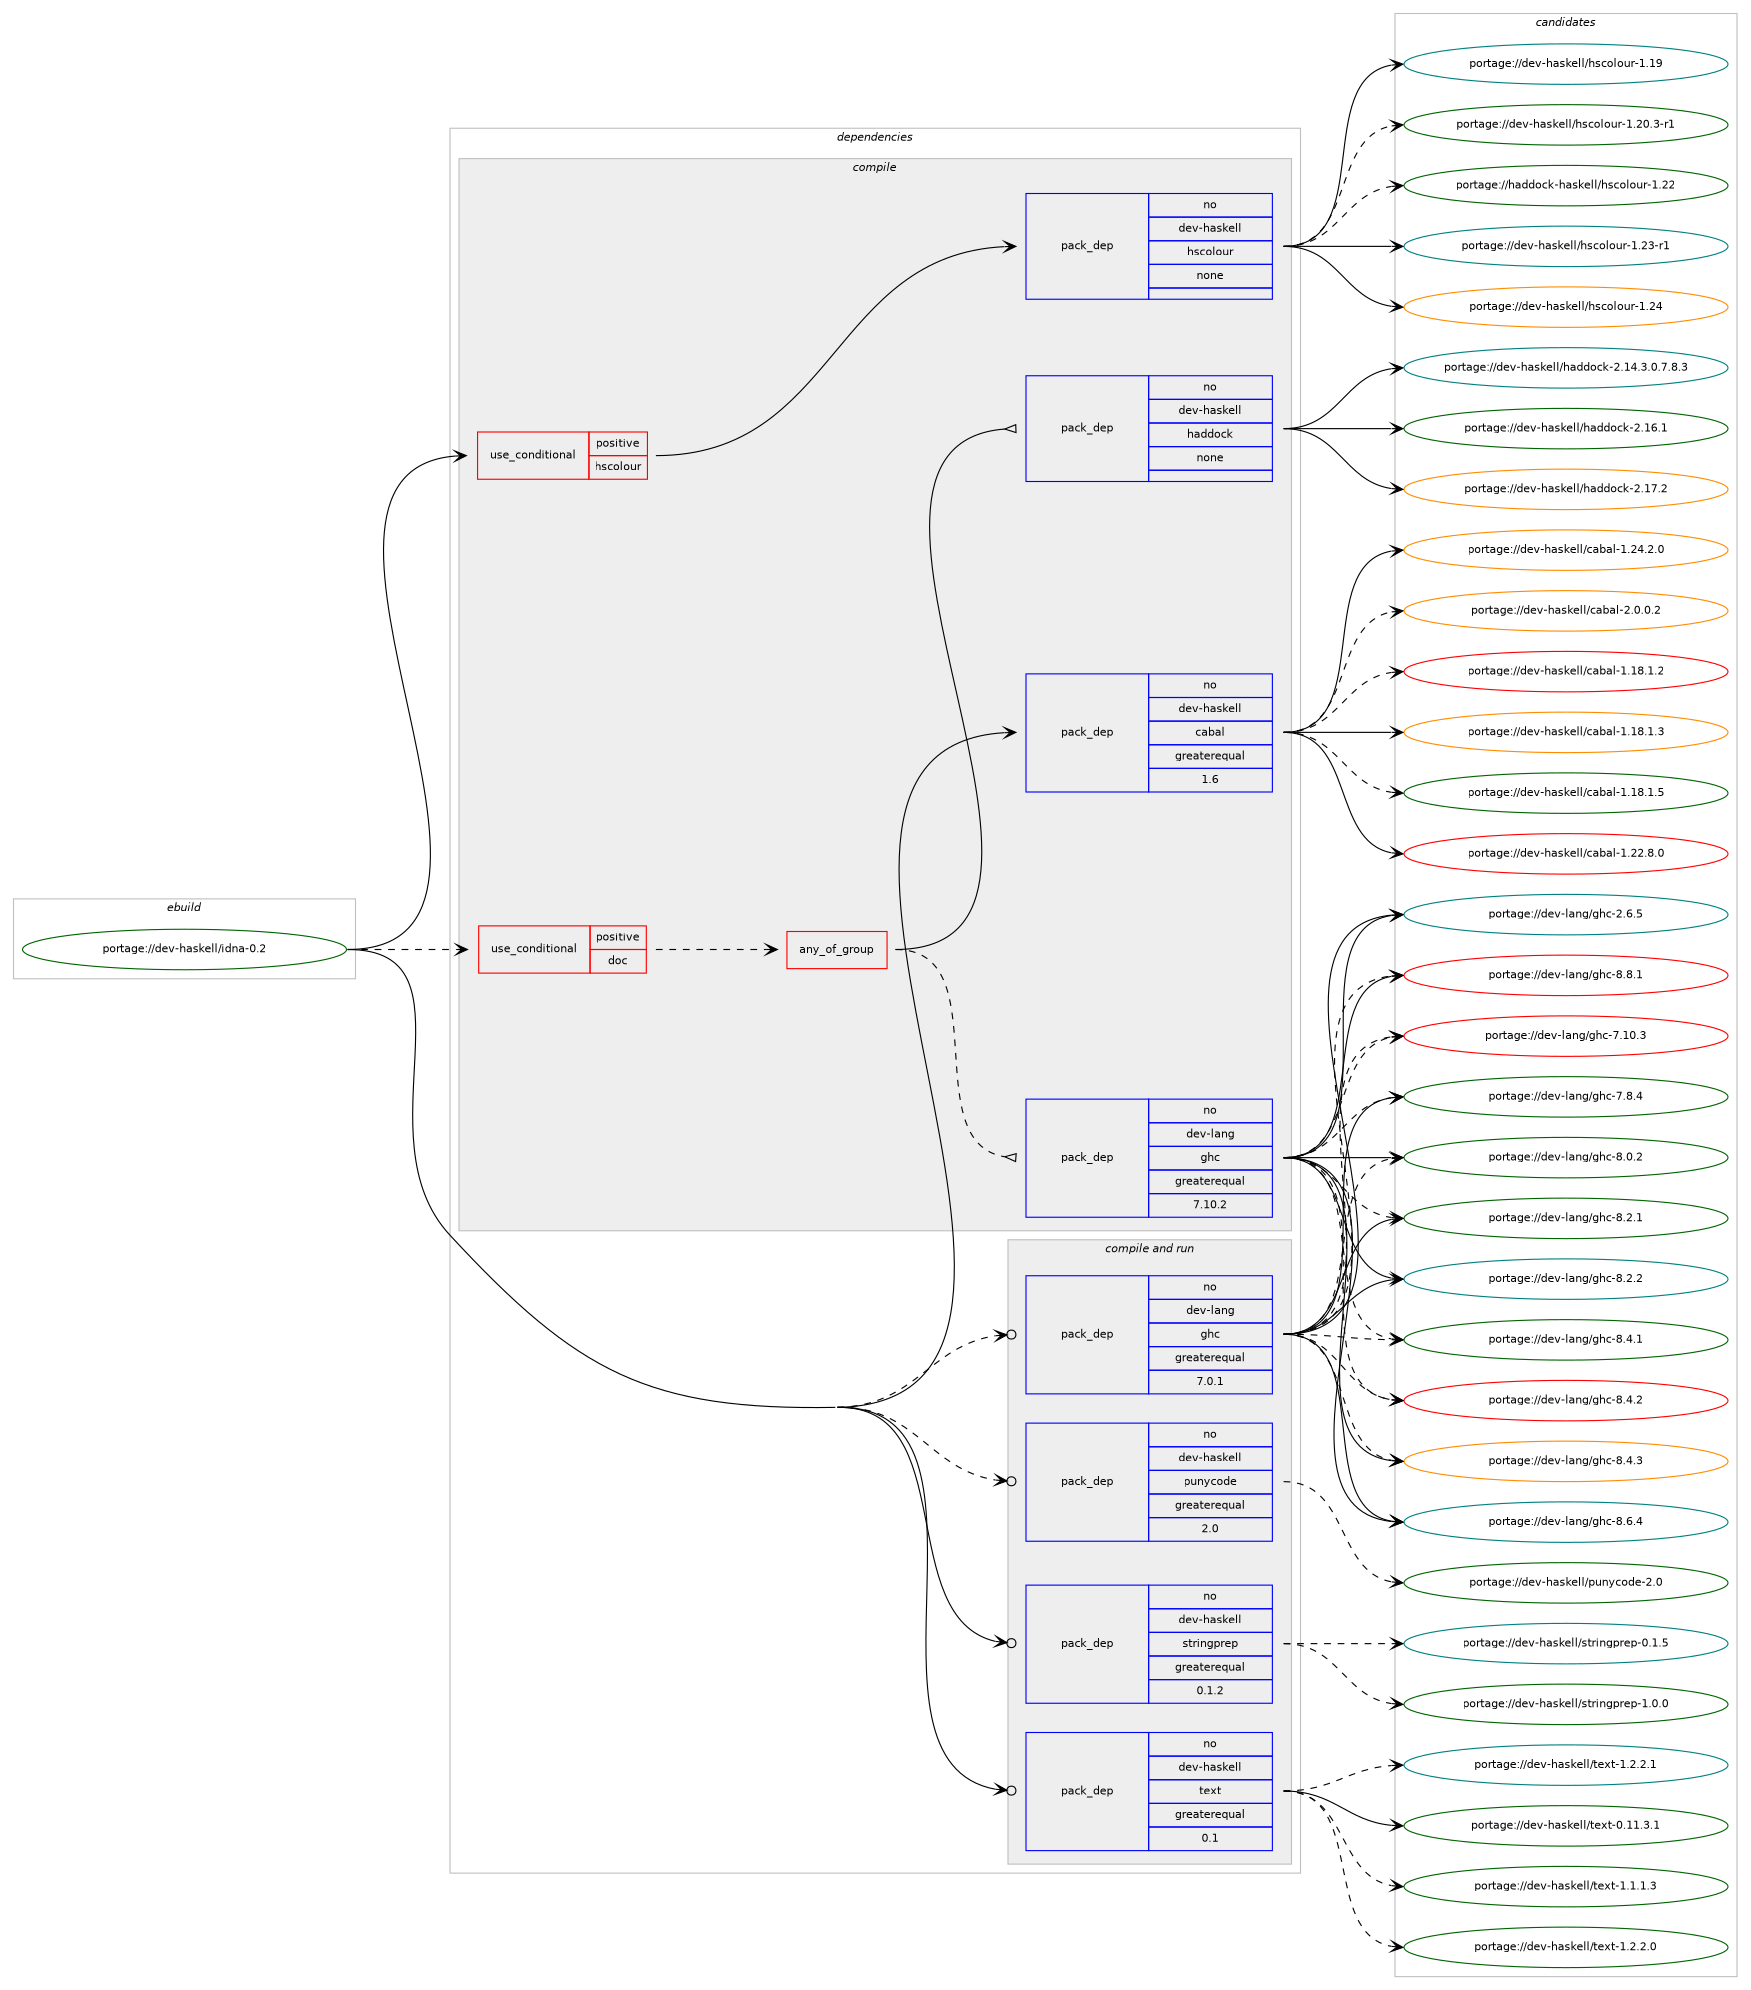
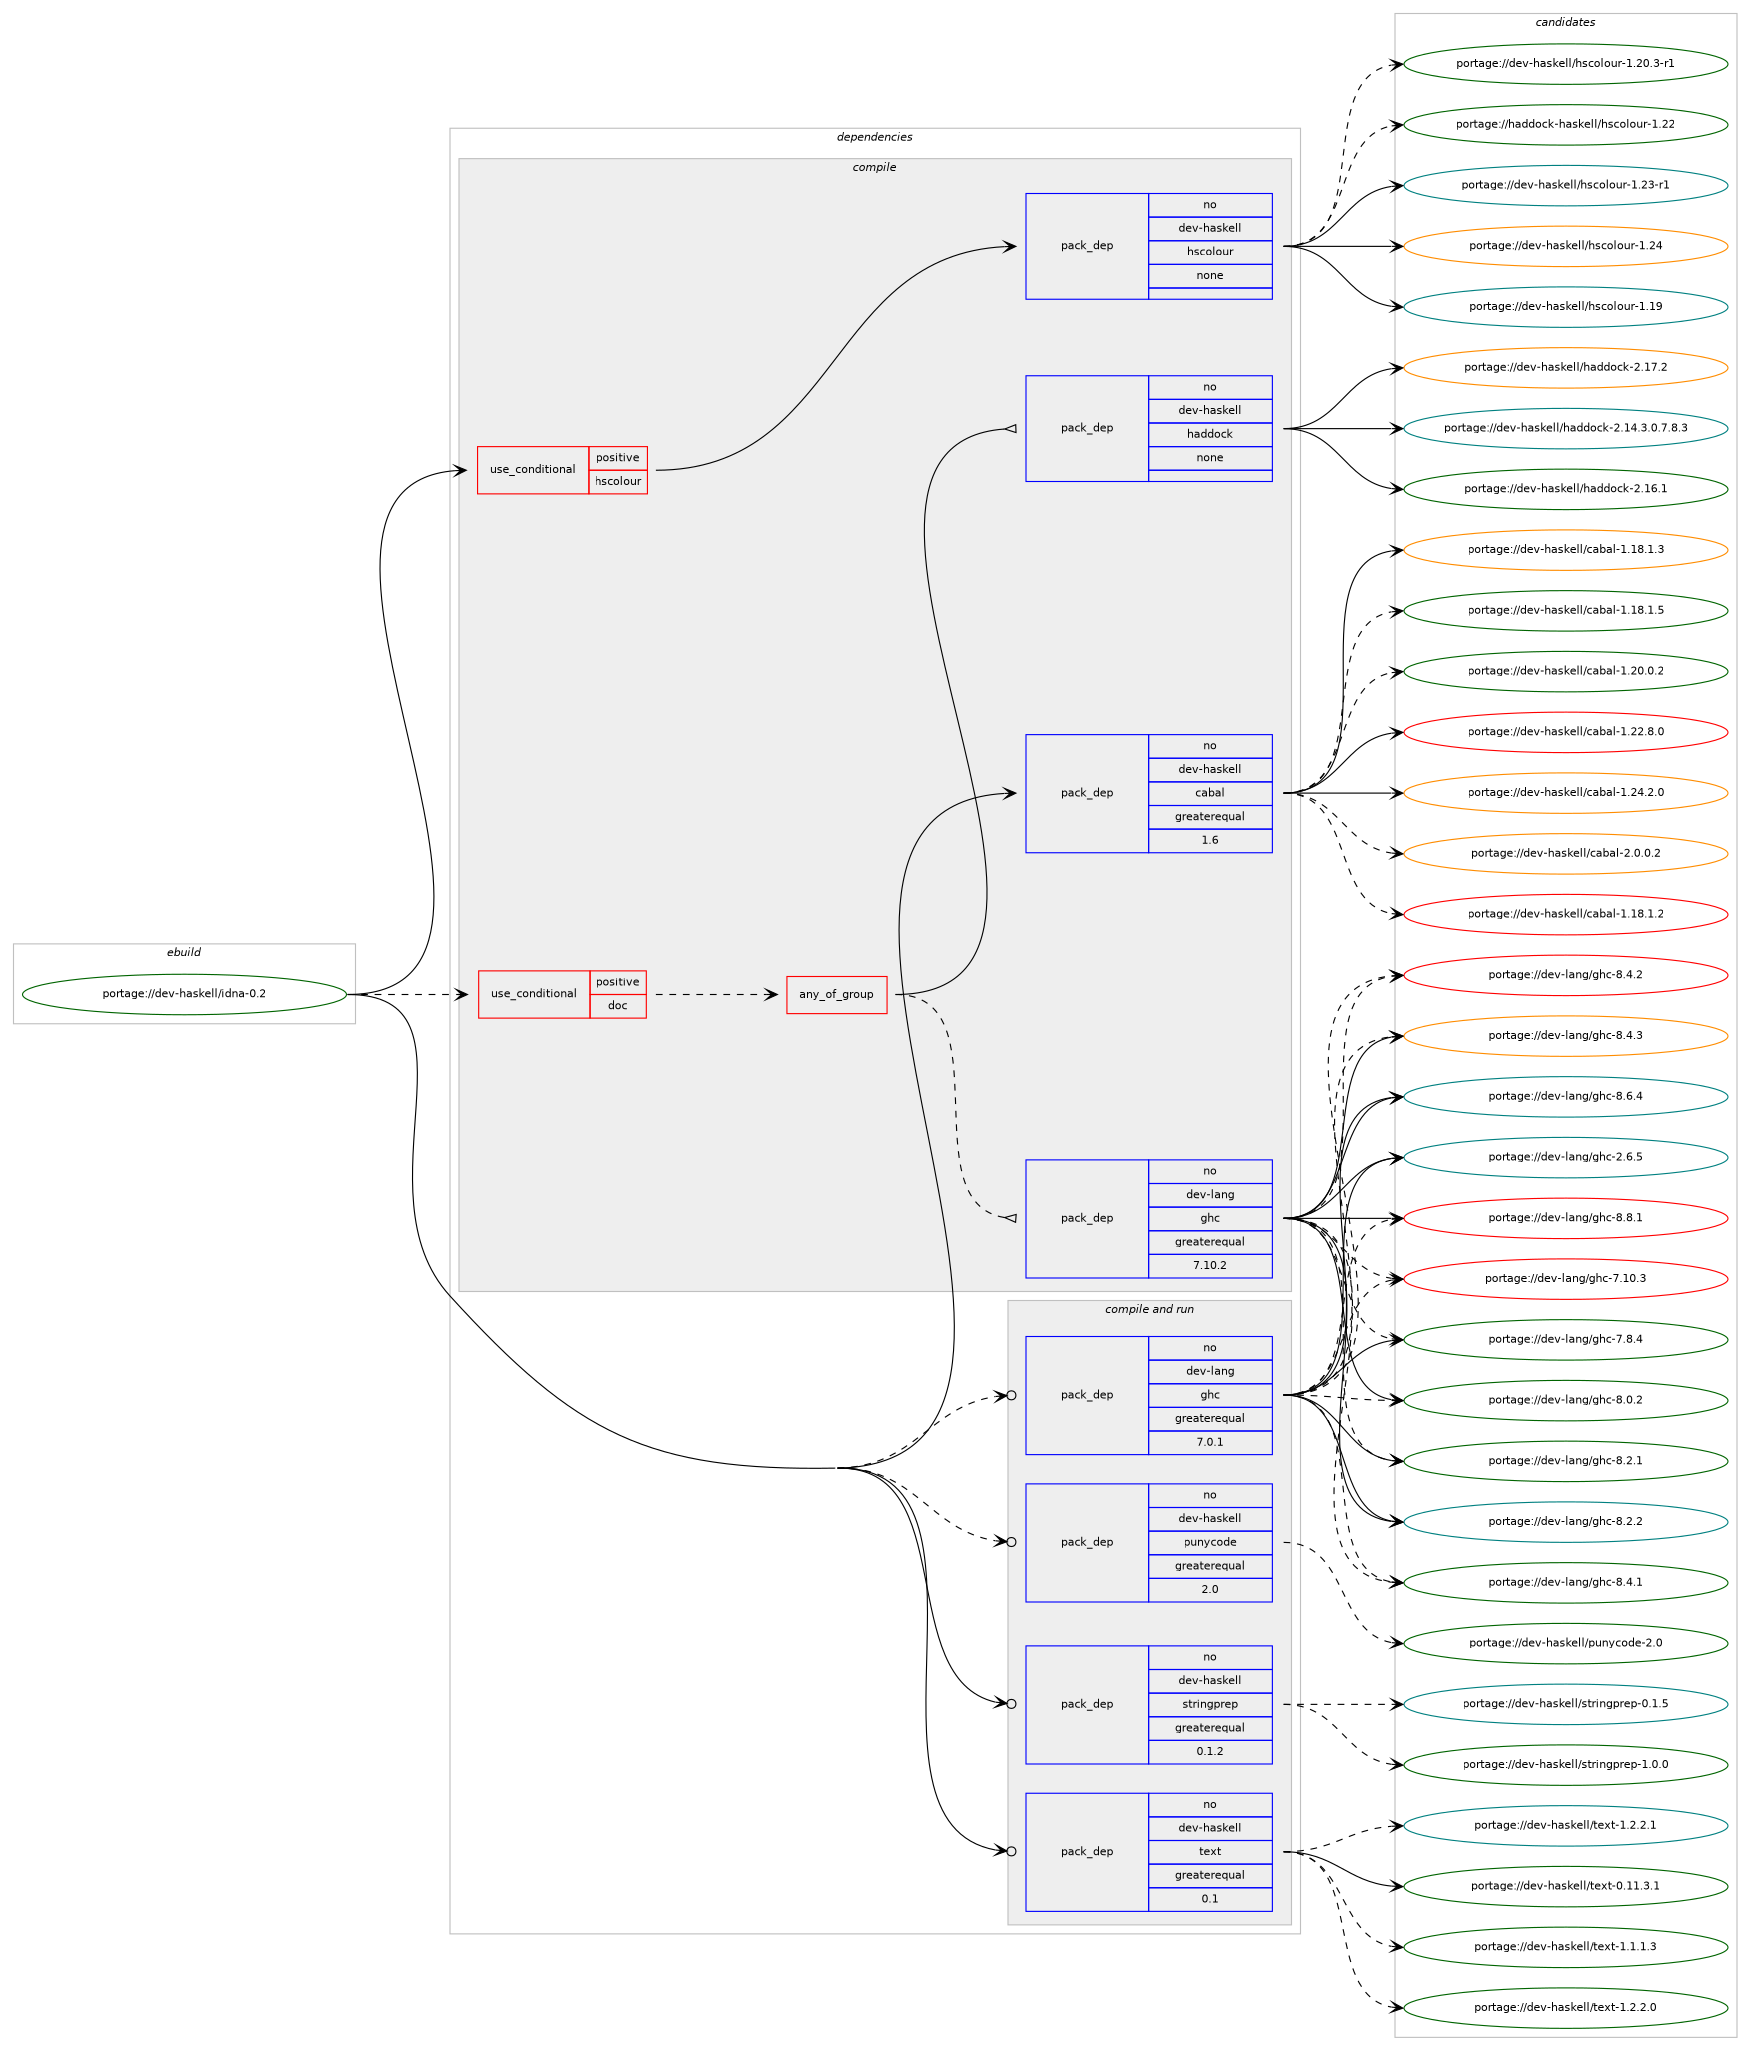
none -> (1566, 672)
